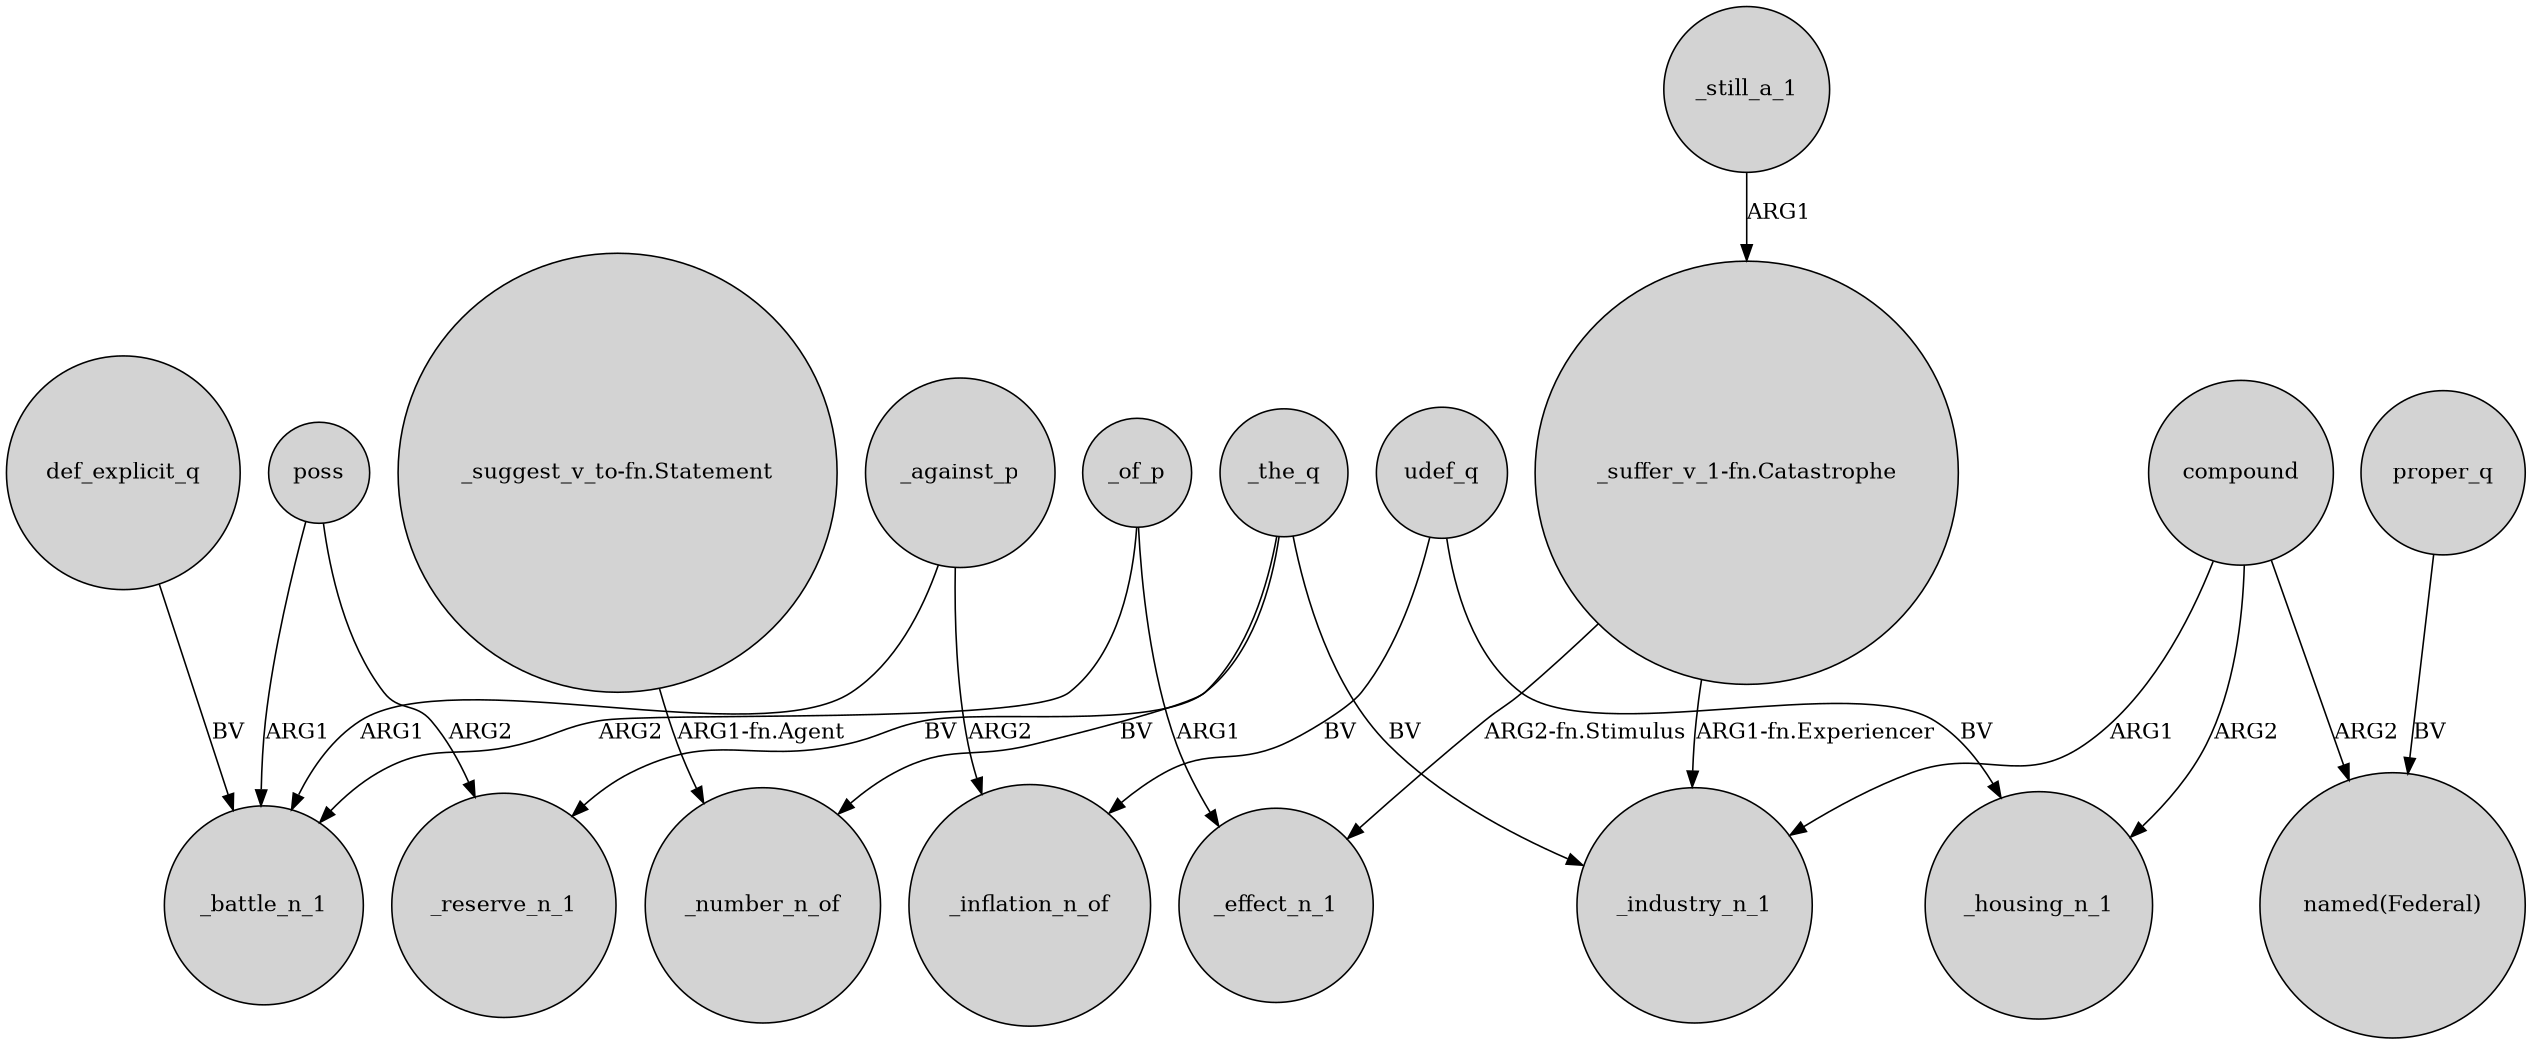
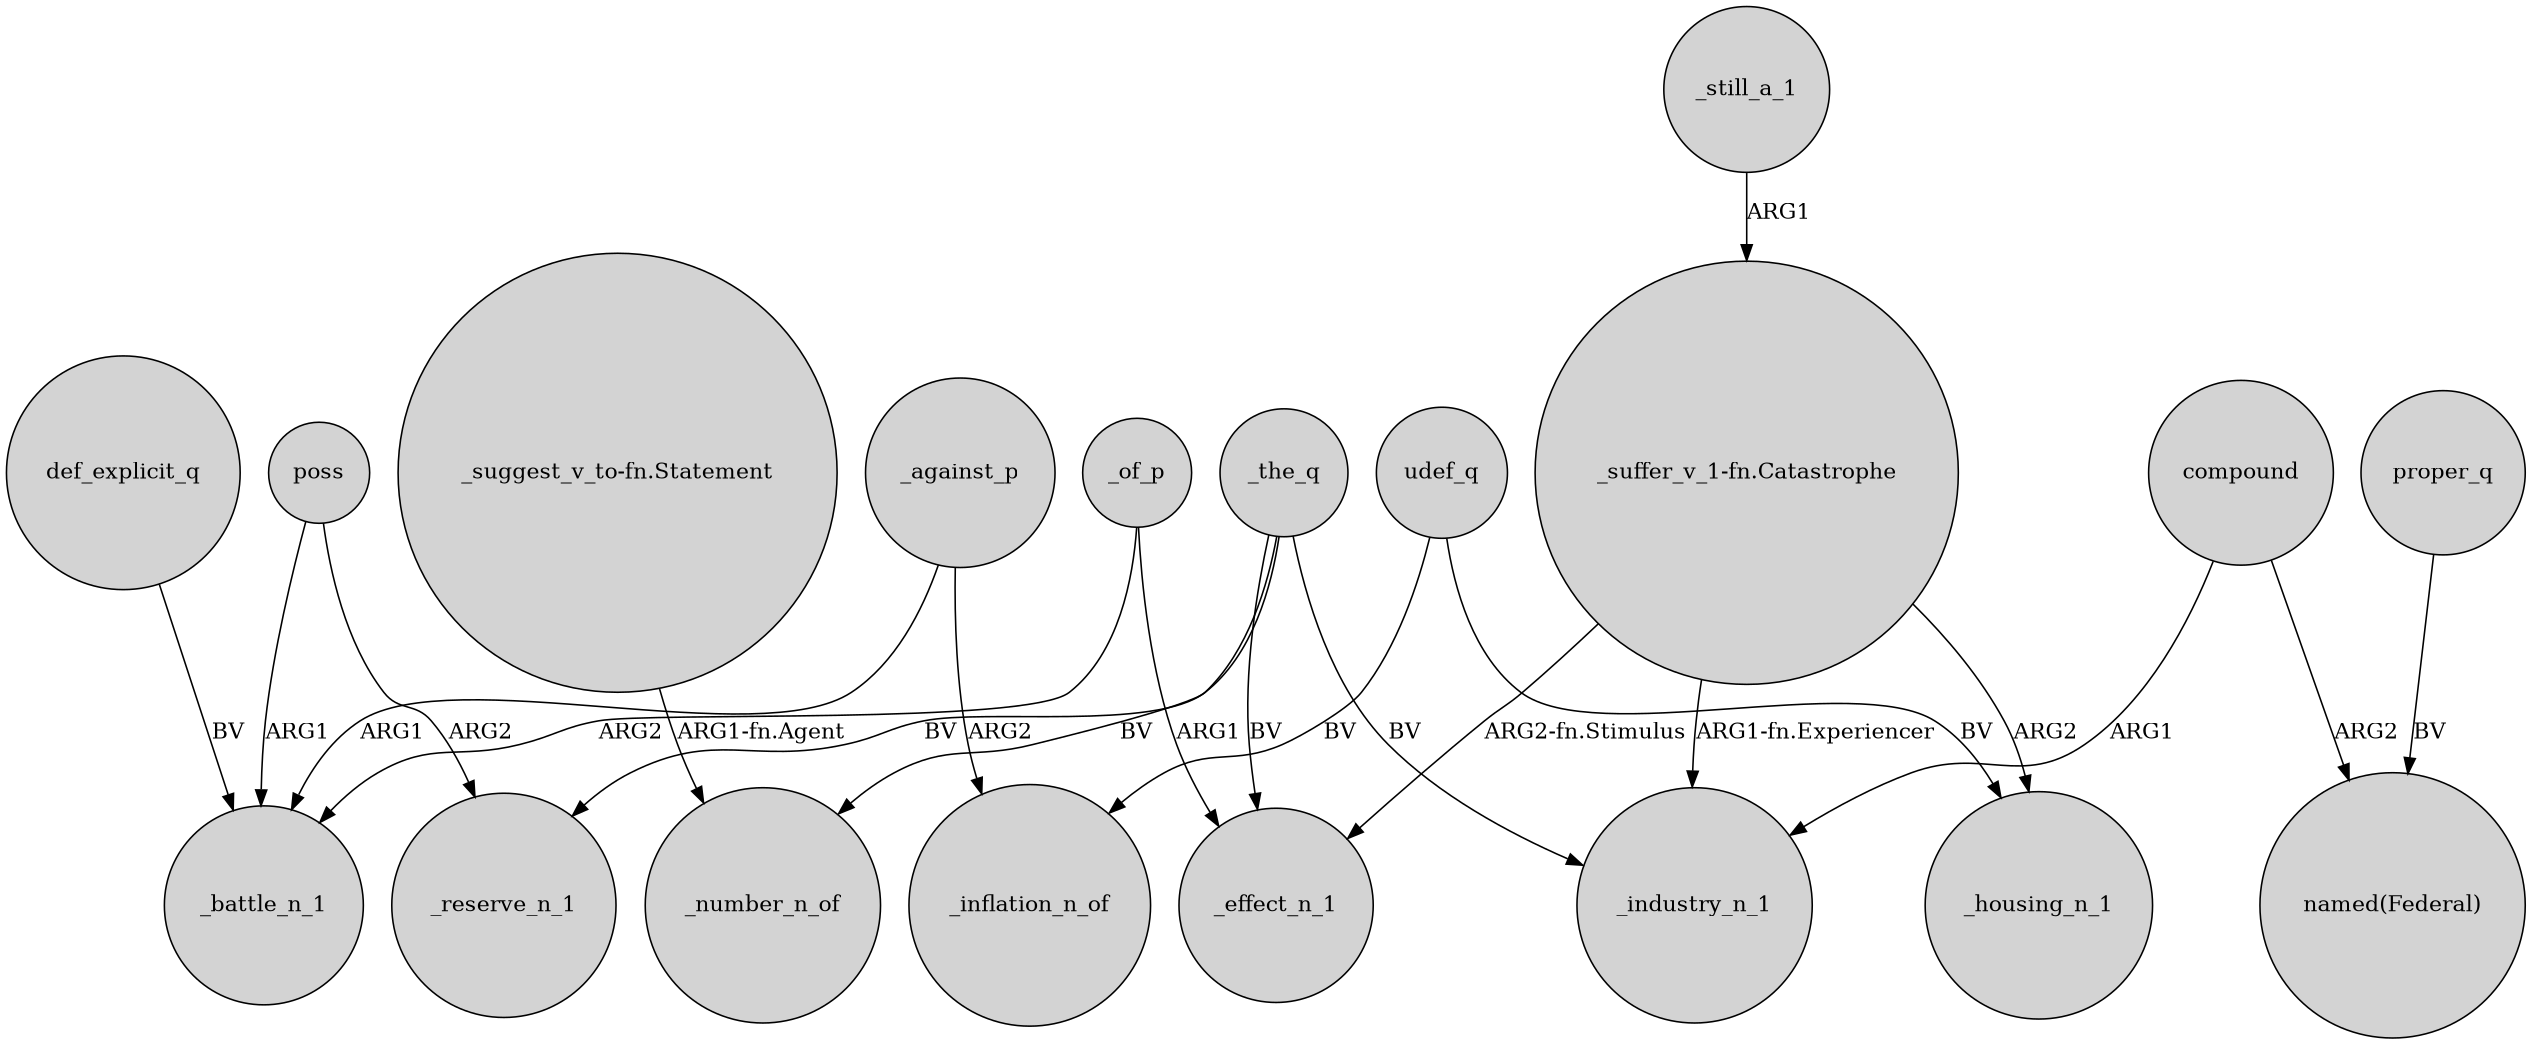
none -> (1249, 664)
(2222, 707) -> (1980, 683)
